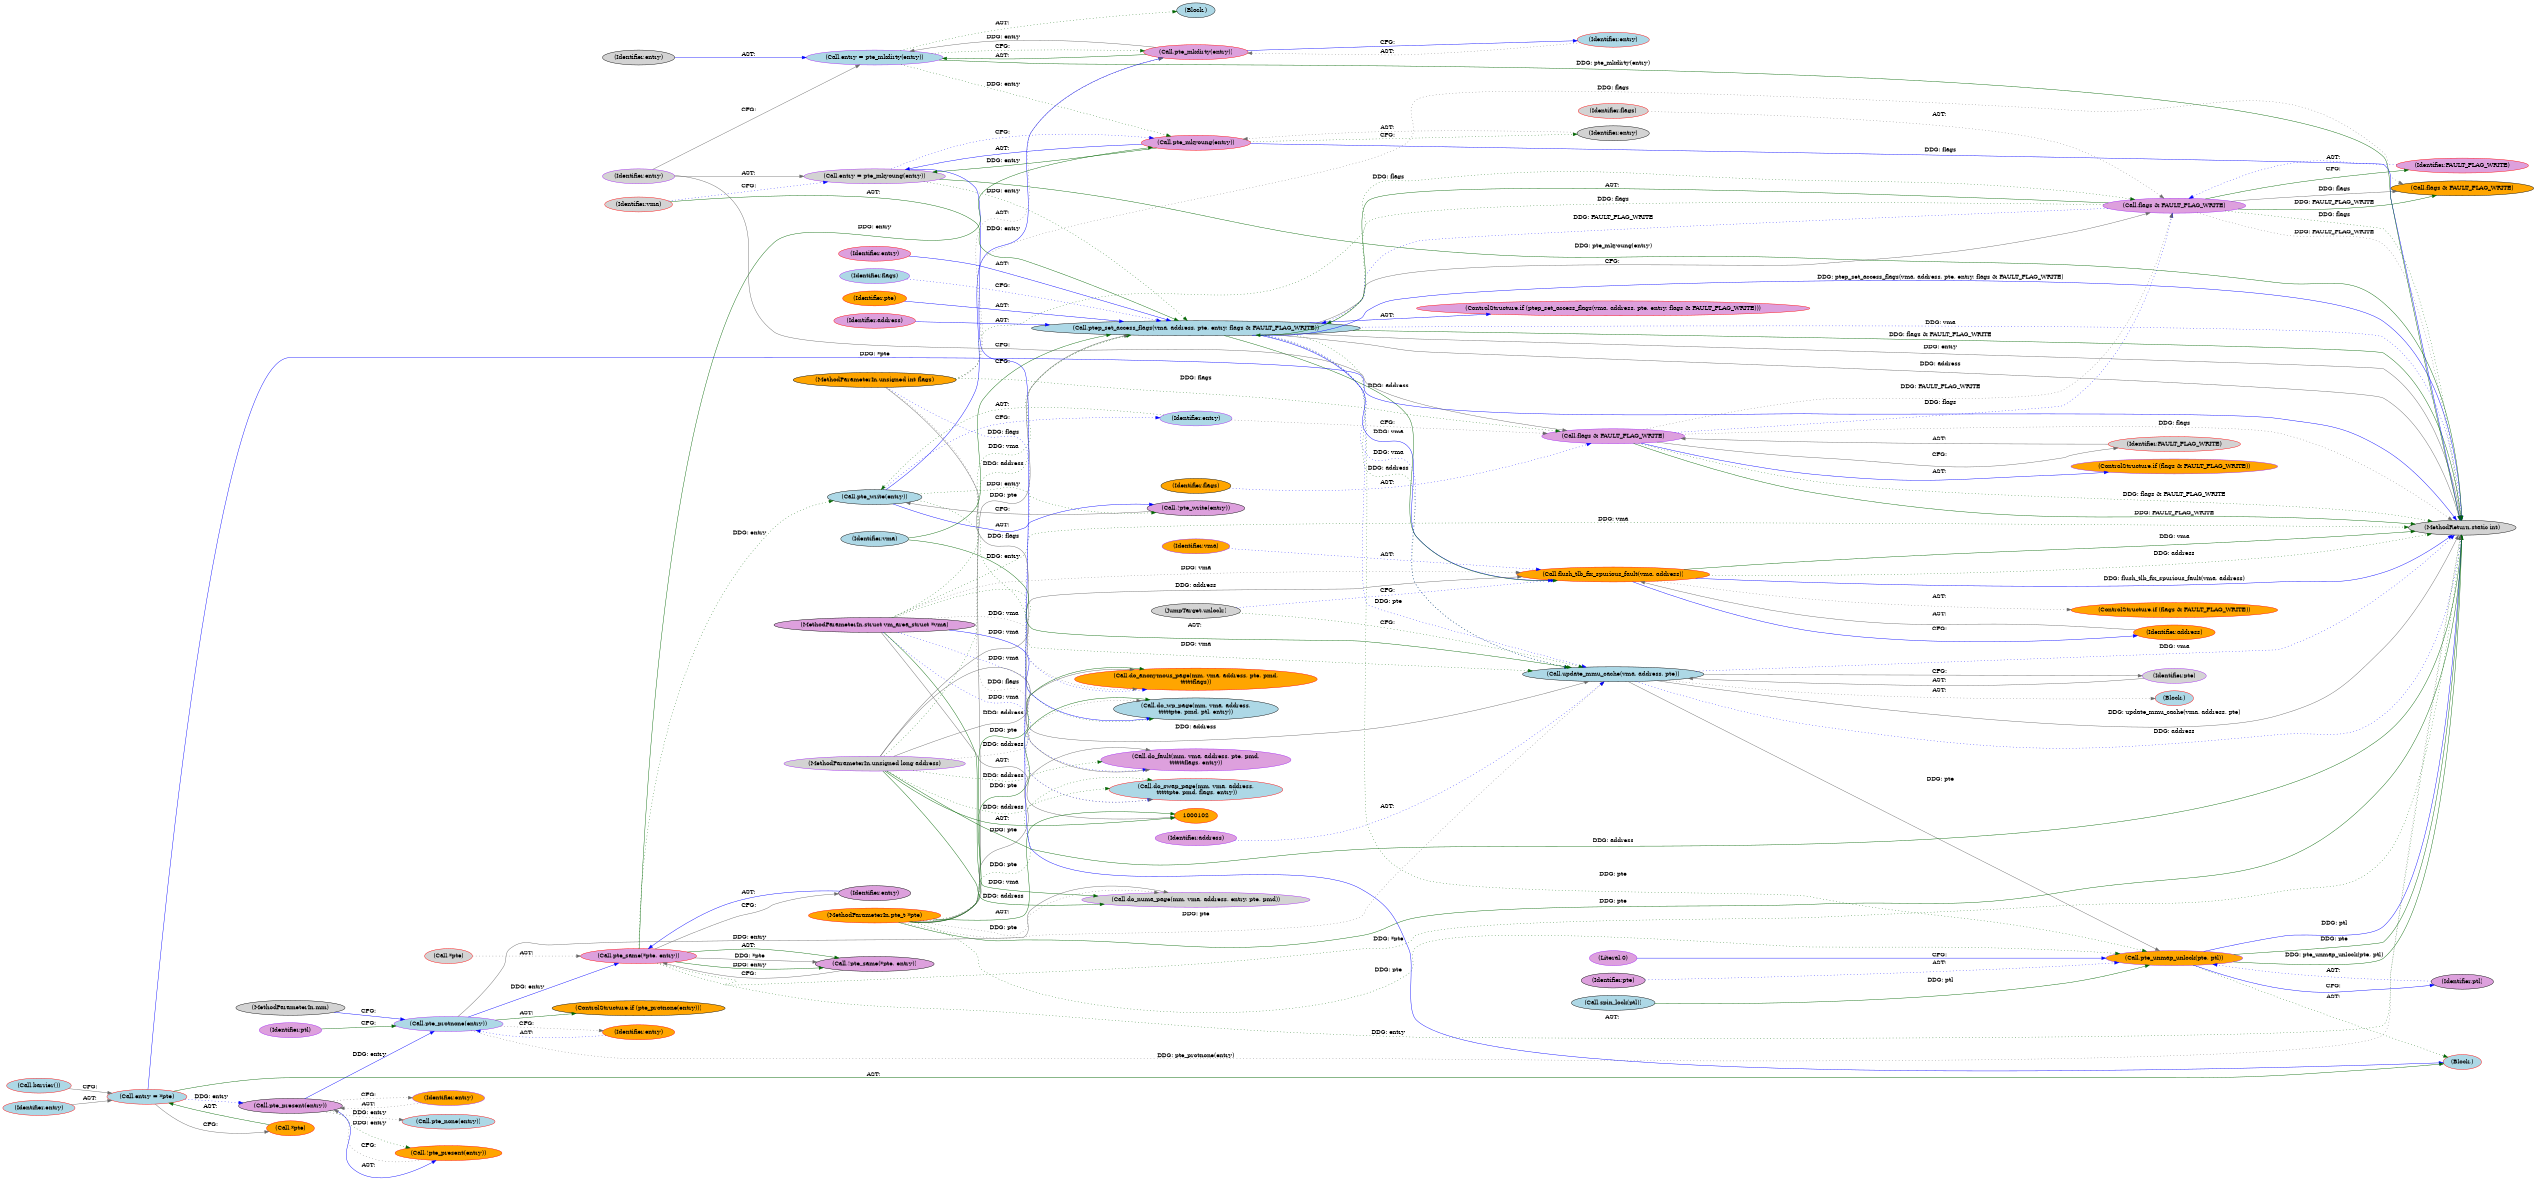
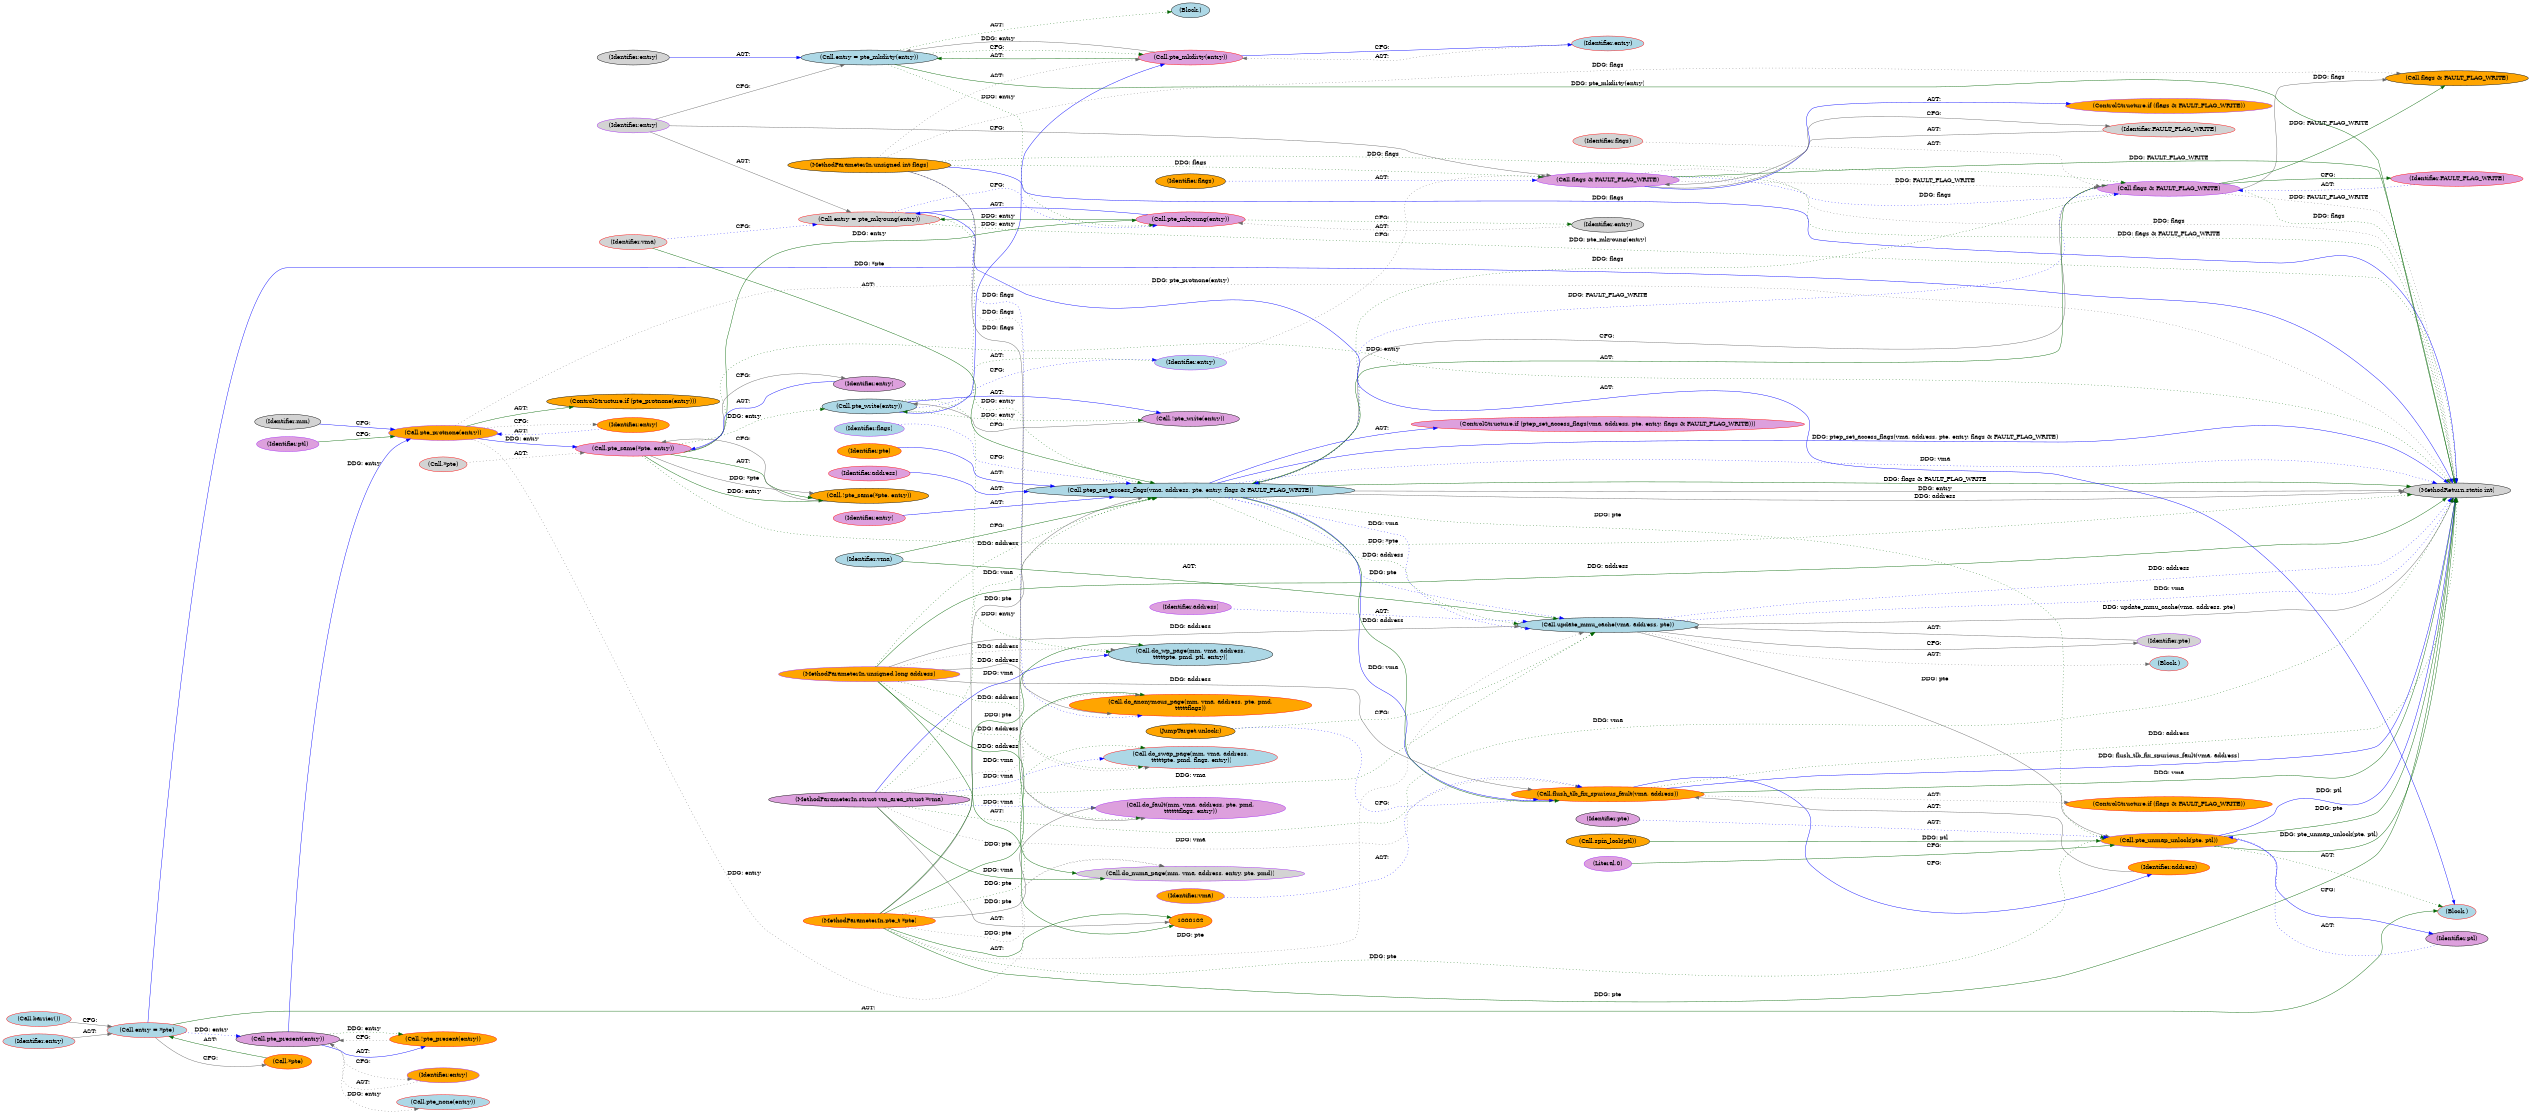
(875, 58) -> (869, 58)
(1998, 156) -> (1786, 210)
(875, 176) -> (869, 219)
(1778, 257) -> (1763, 254)
(1196, 611) -> (1191, 731)
(875, 764) -> (869, 674)
(807, 940) -> (741, 898)
(1869, 958) -> (1871, 857)
(875, 964) -> (869, 496)
(1613, 1003) -> (1608, 841)
(290, 1008) -> (288, 422)
(449, 1024) -> (443, 433)
